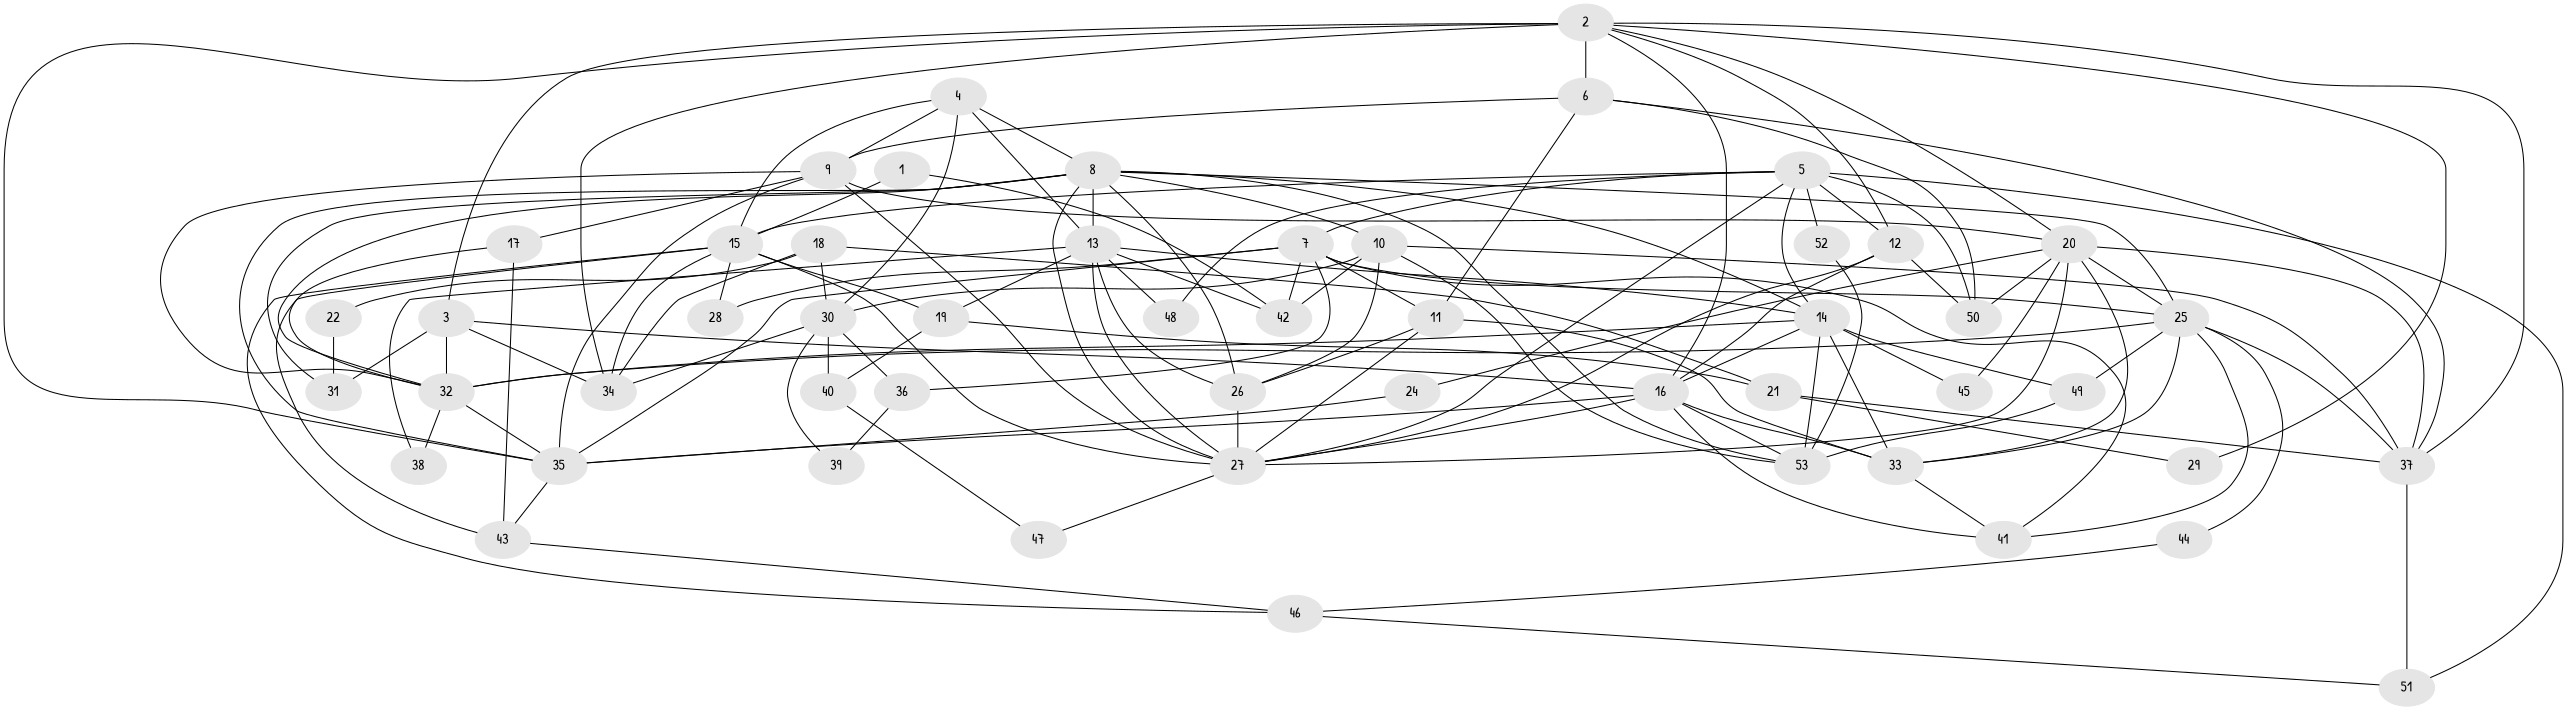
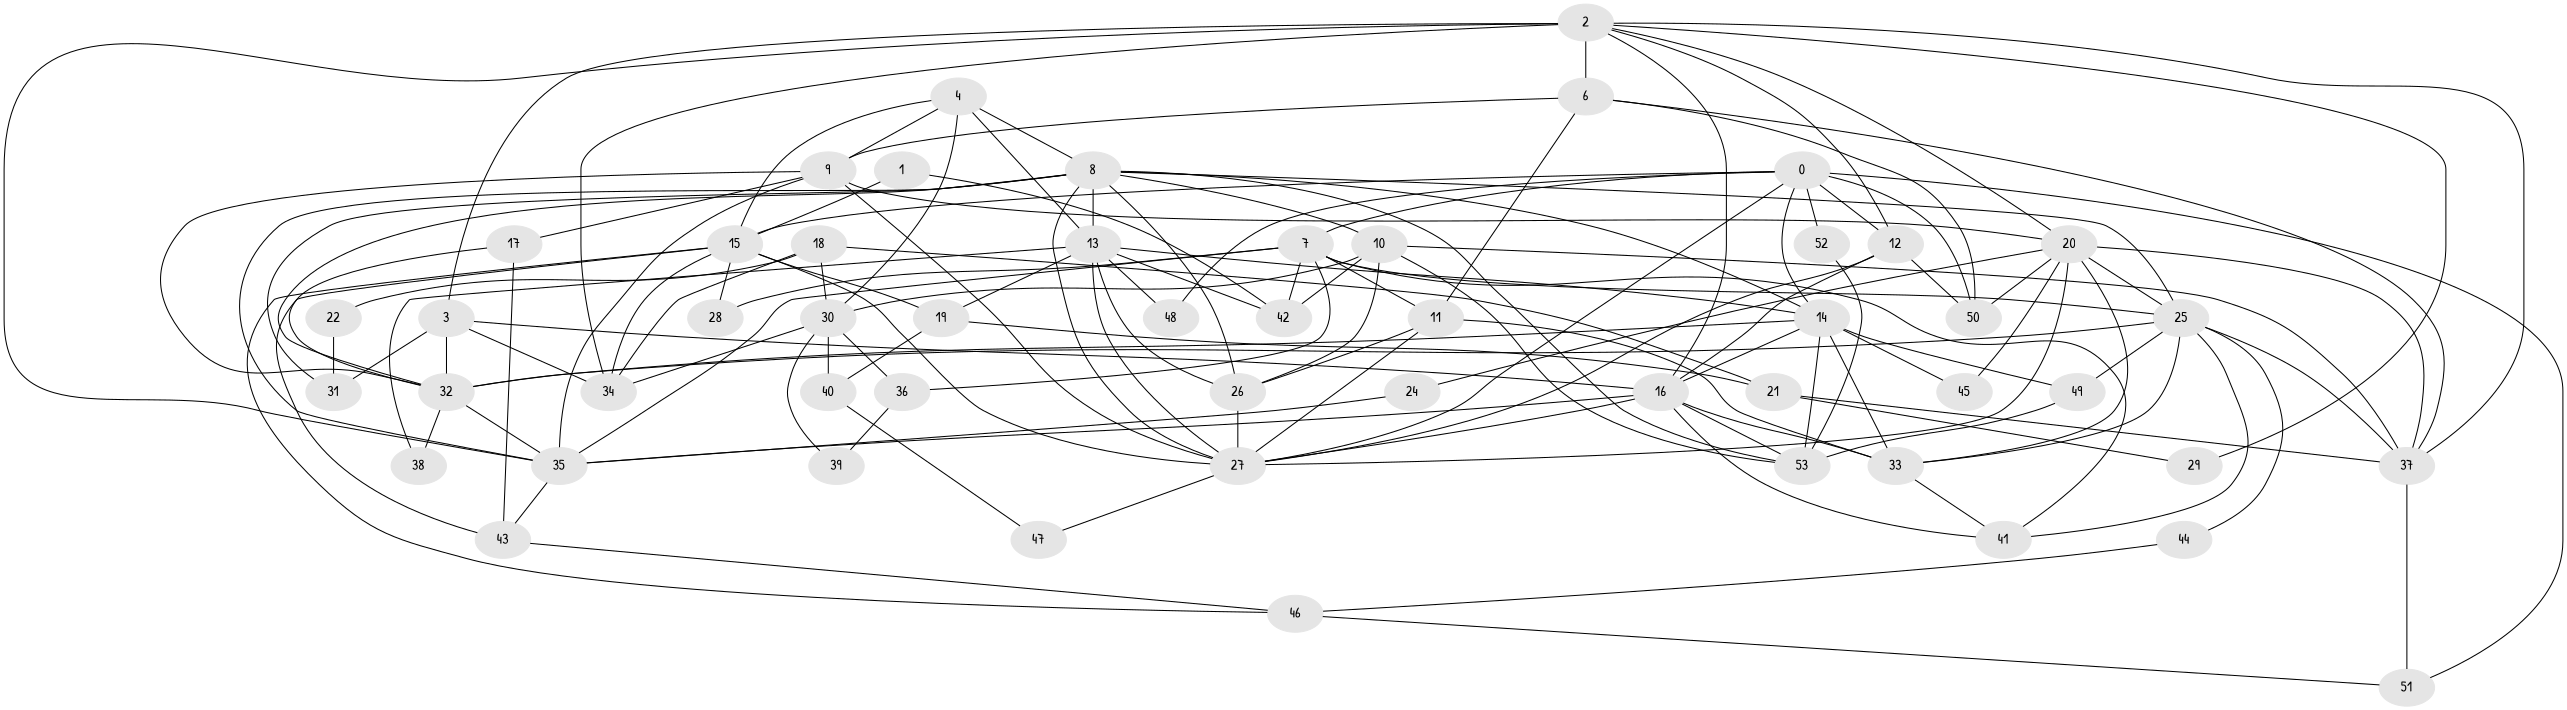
(1802, 170) -> (1802, 170)
